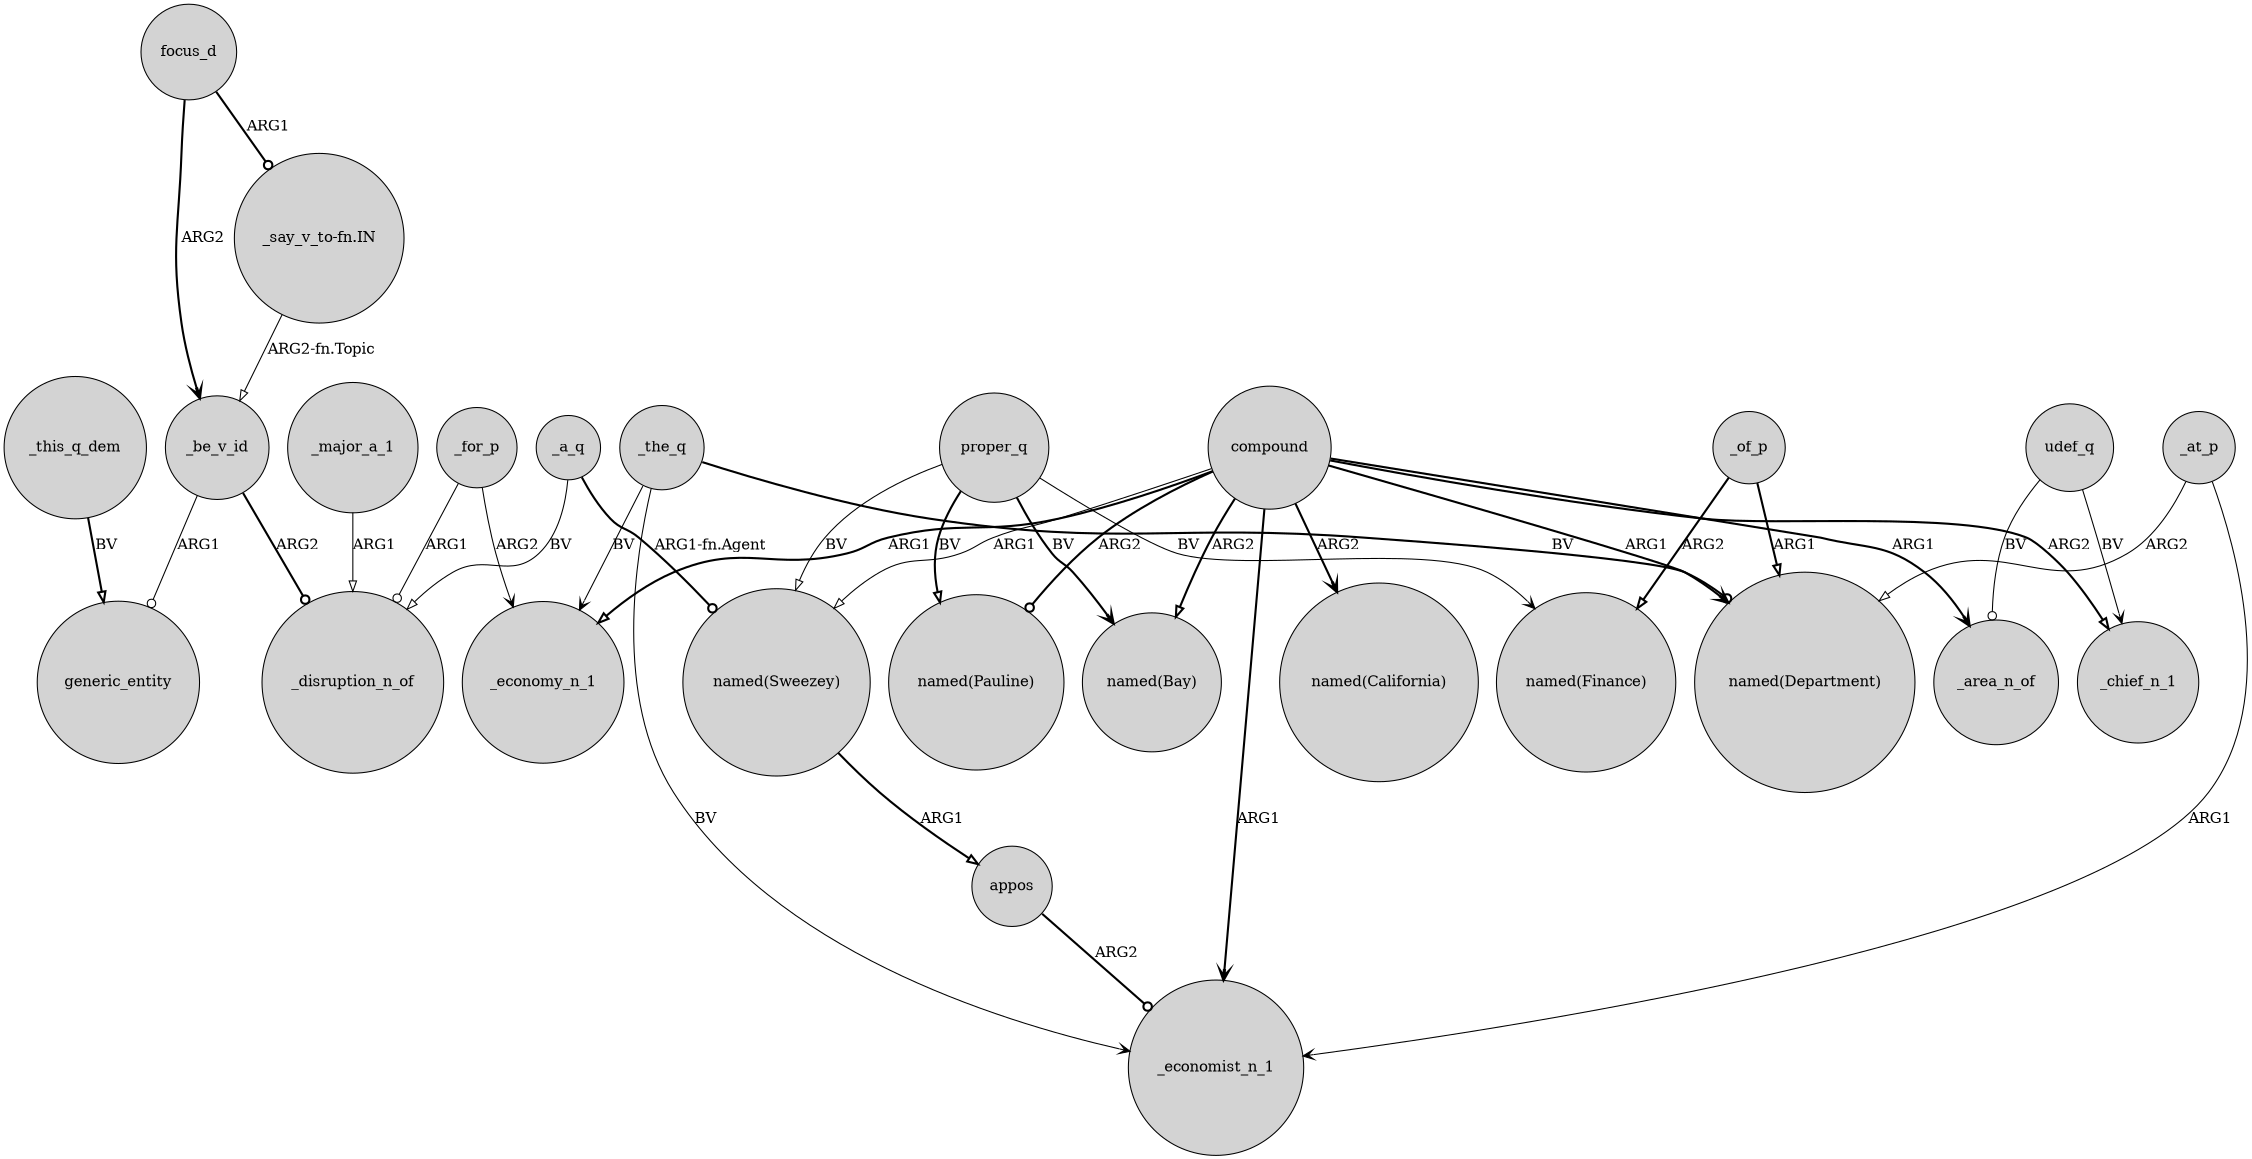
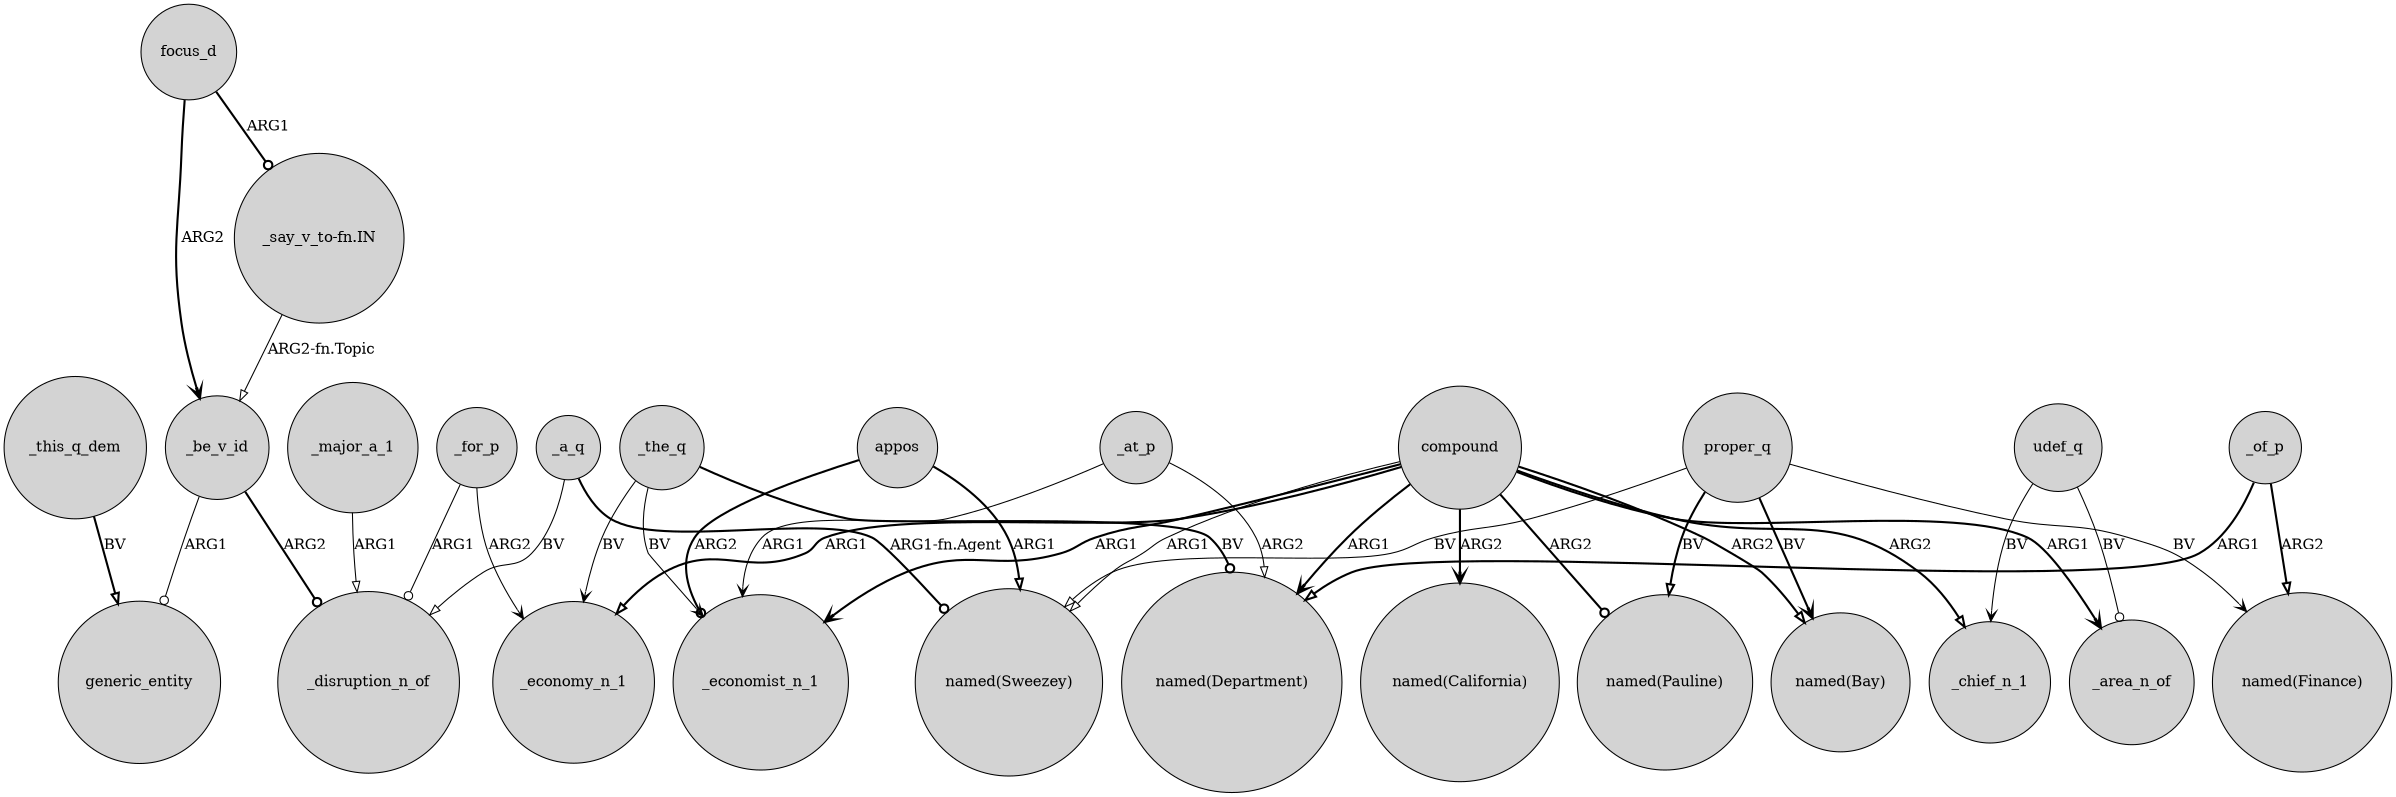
(900, 809) -> (993, 515)
